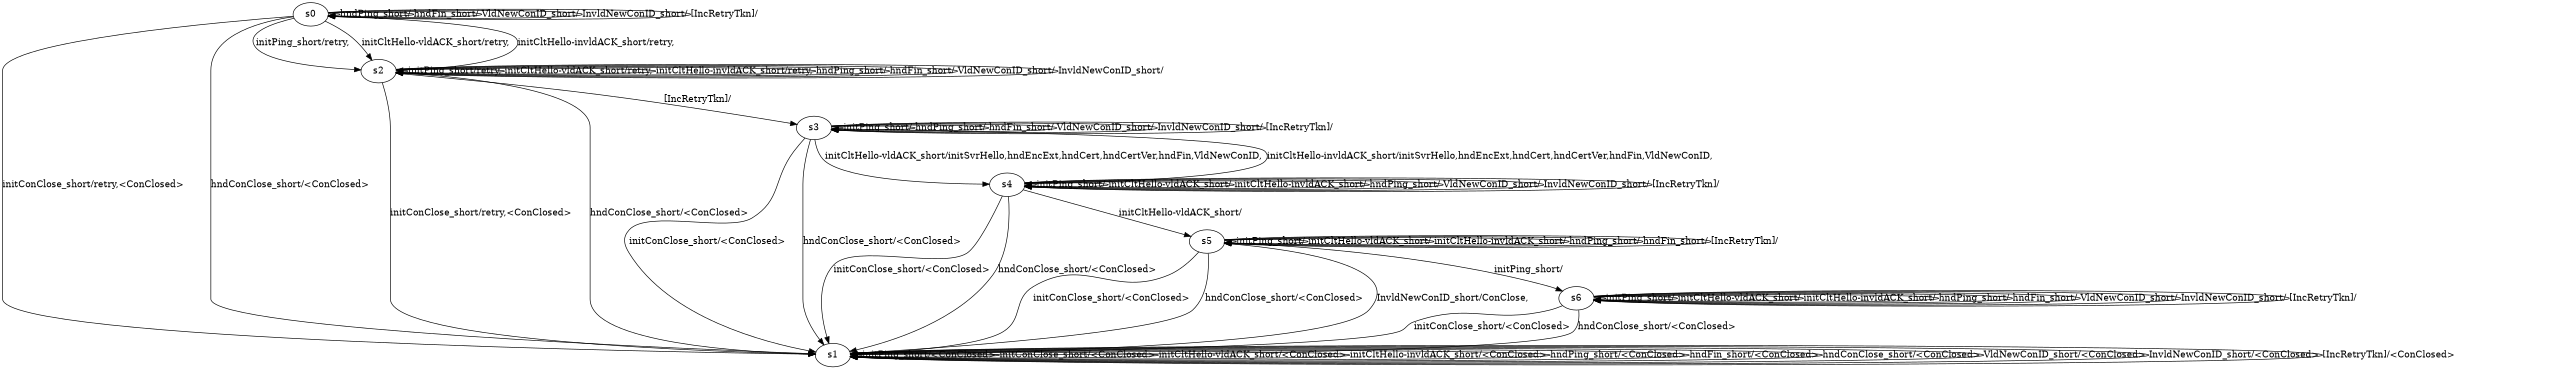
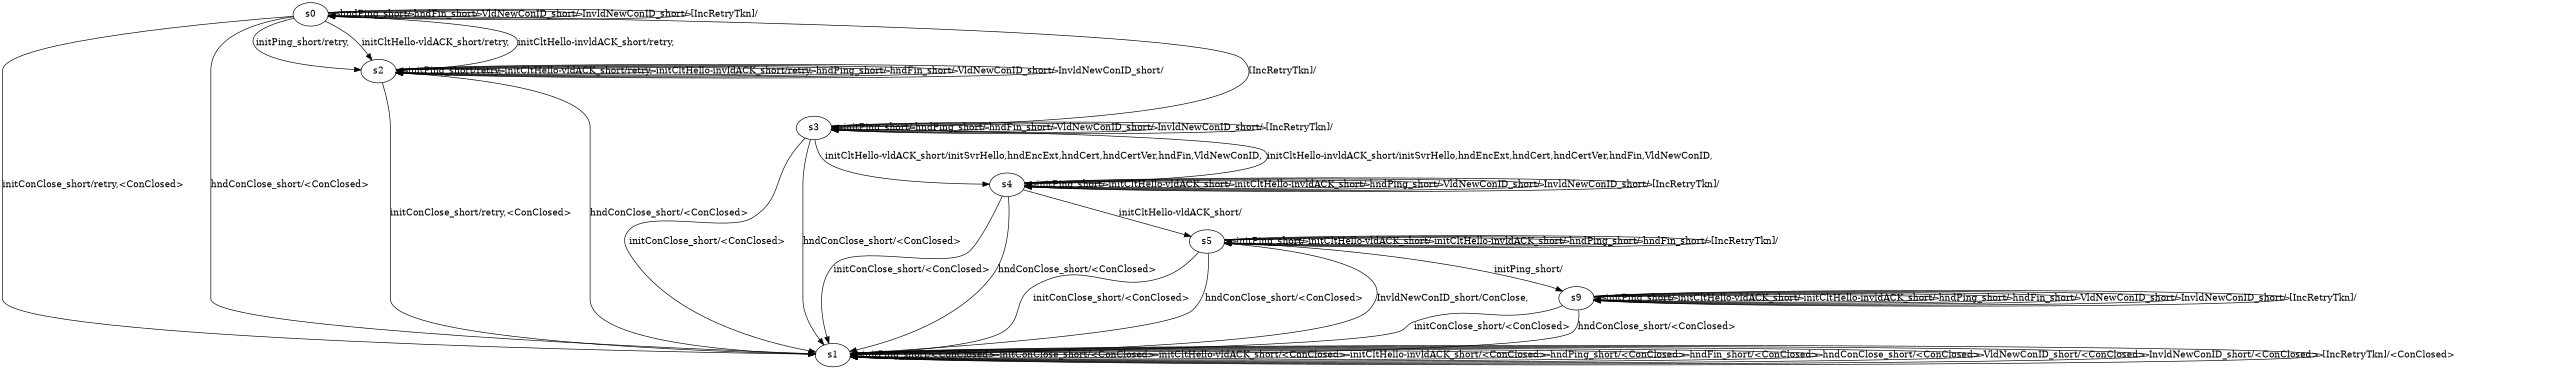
(594, 94) -> (1004, 32)
(1576, 298) -> (1576, 298)
